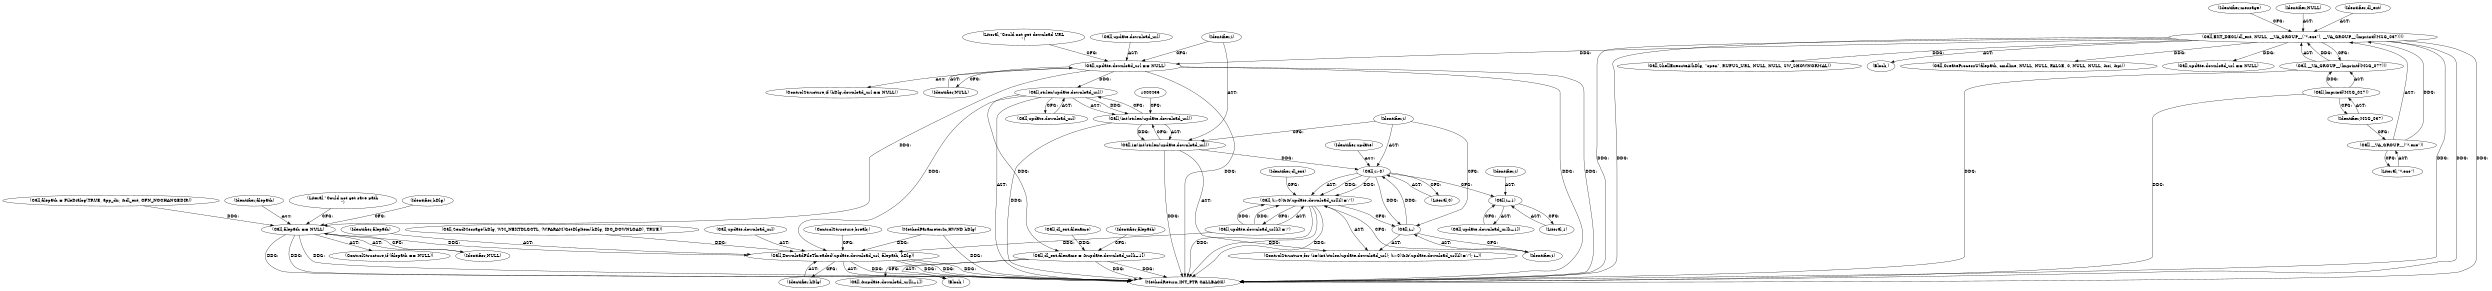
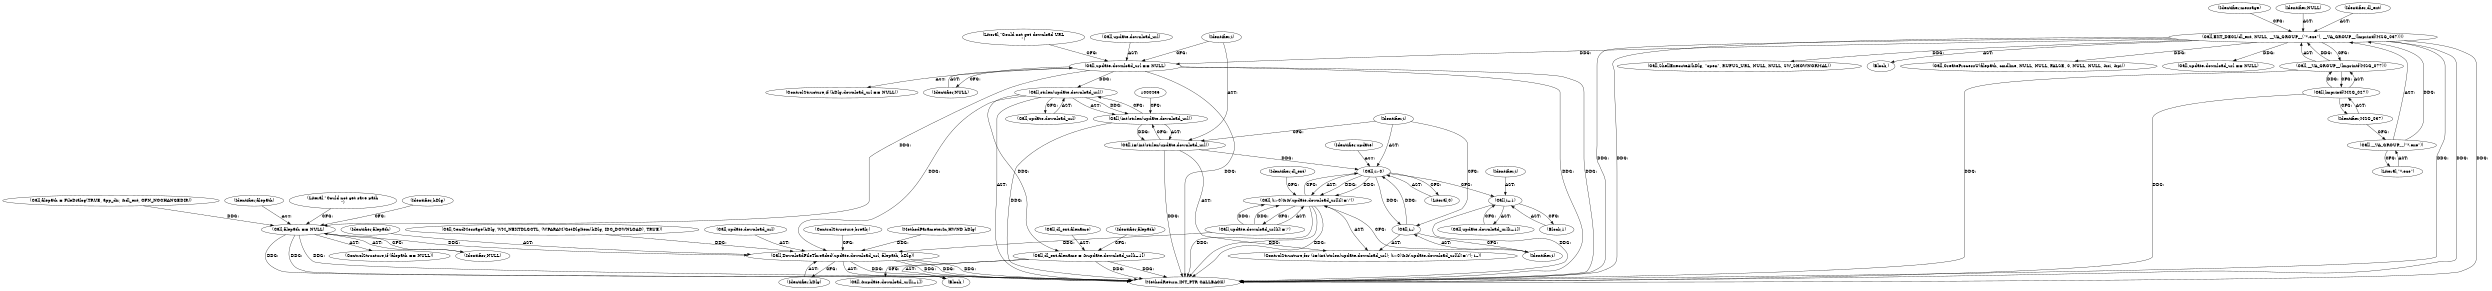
none -> (2341, 78)
(1366, 213) -> (1324, 178)
(1557, 230) -> (1557, 230)
(1086, 243) -> (1086, 243)
(1004, 274) -> (1514, 270)
